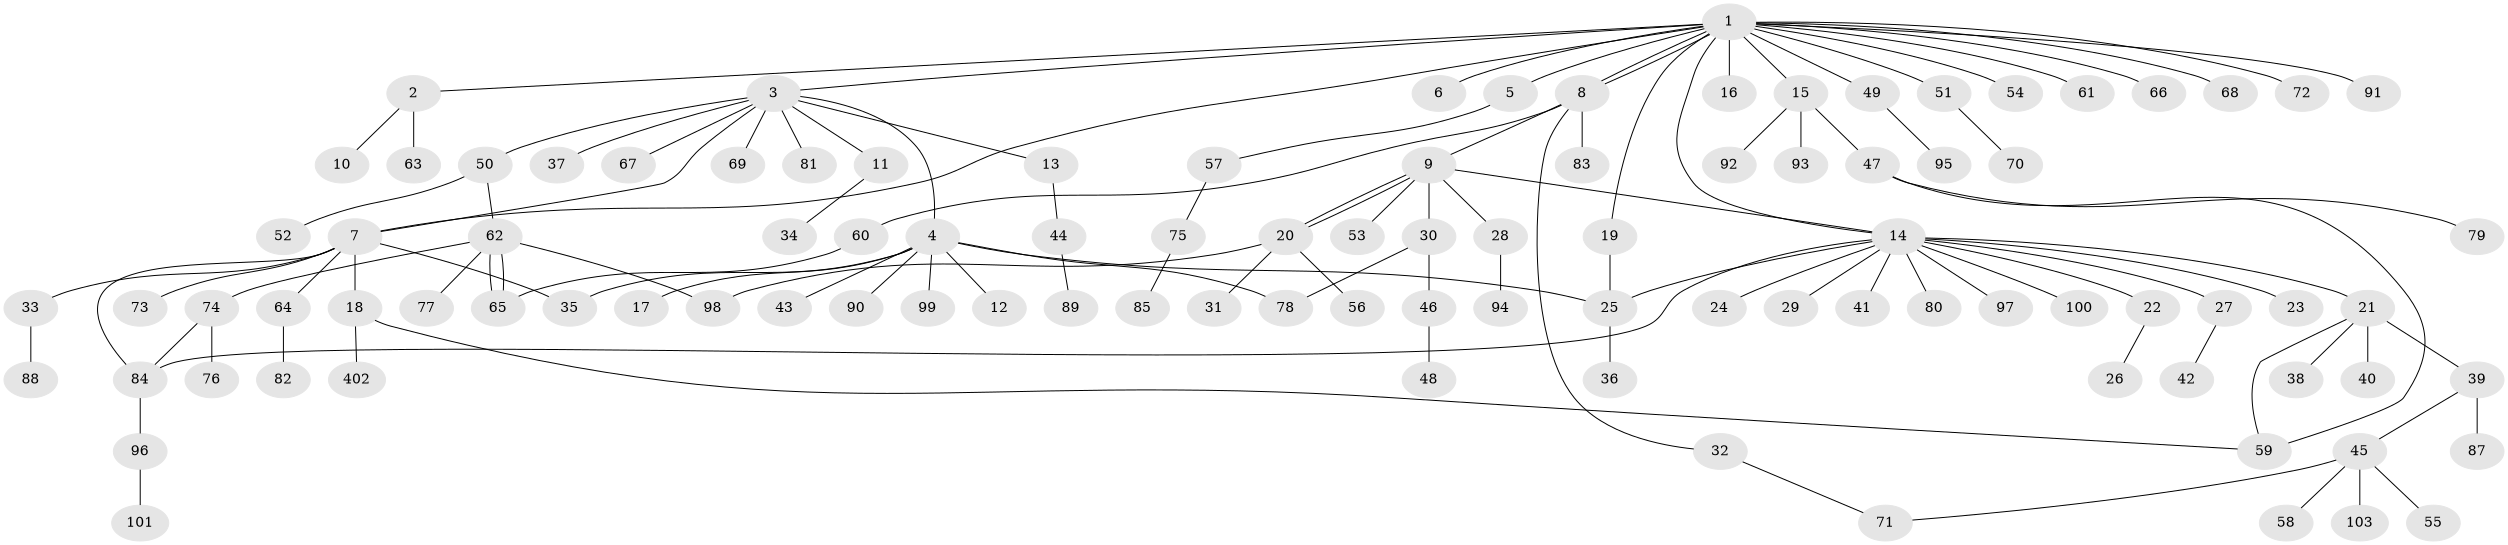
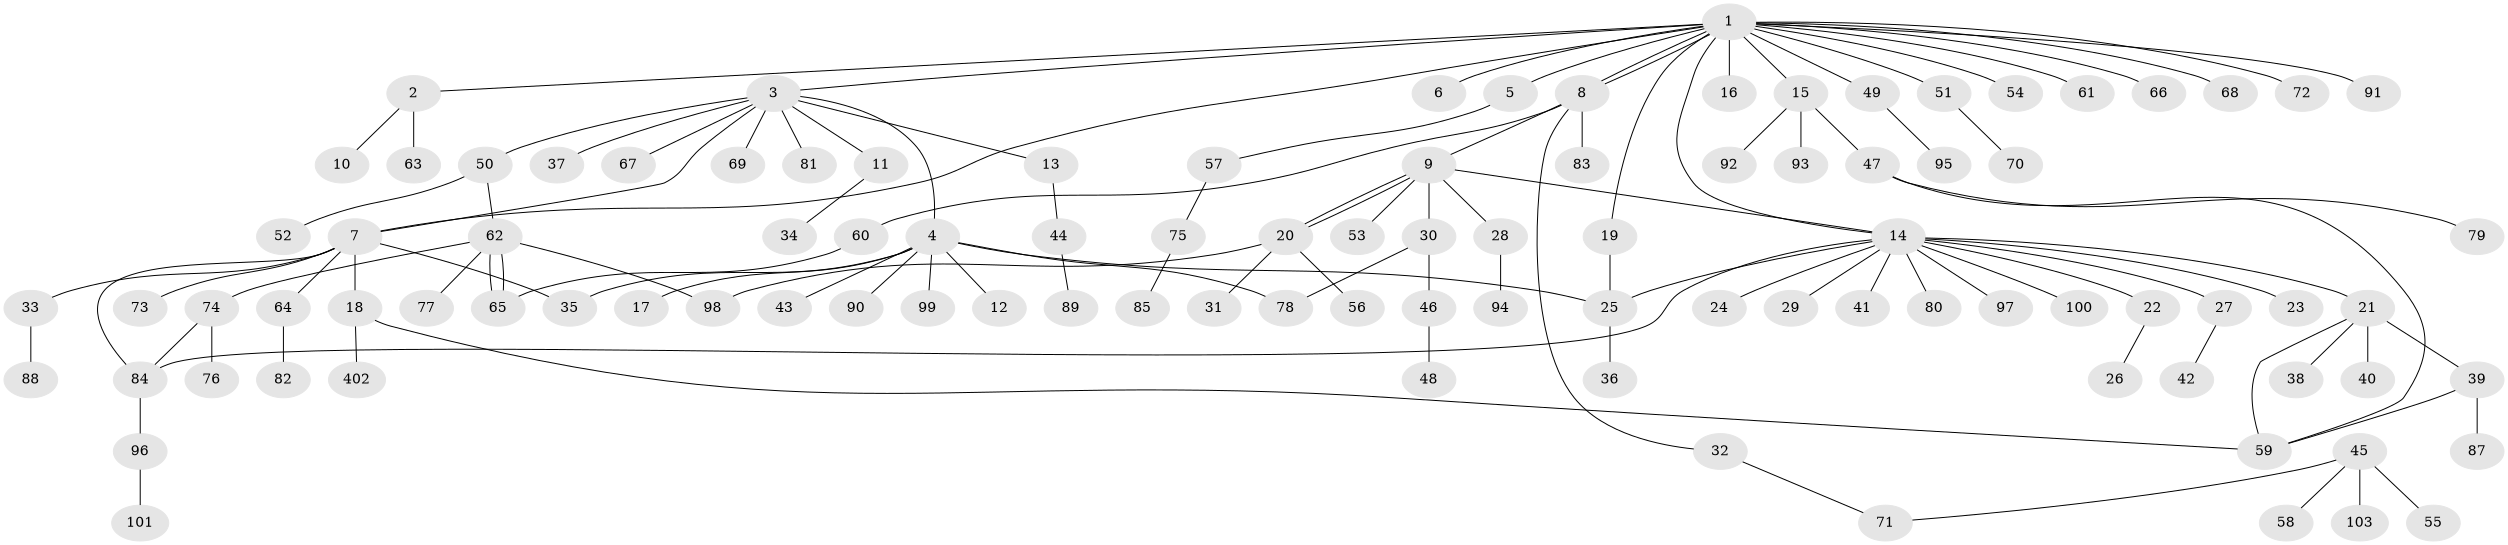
(2418, 416) -> (2393, 412)
